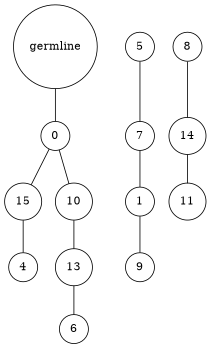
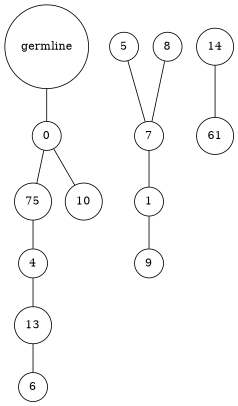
(187, 90) -> (158, 91)
(23, 202) -> (33, 202)
(187, 202) -> (215, 136)
(74, 235) -> (33, 293)
